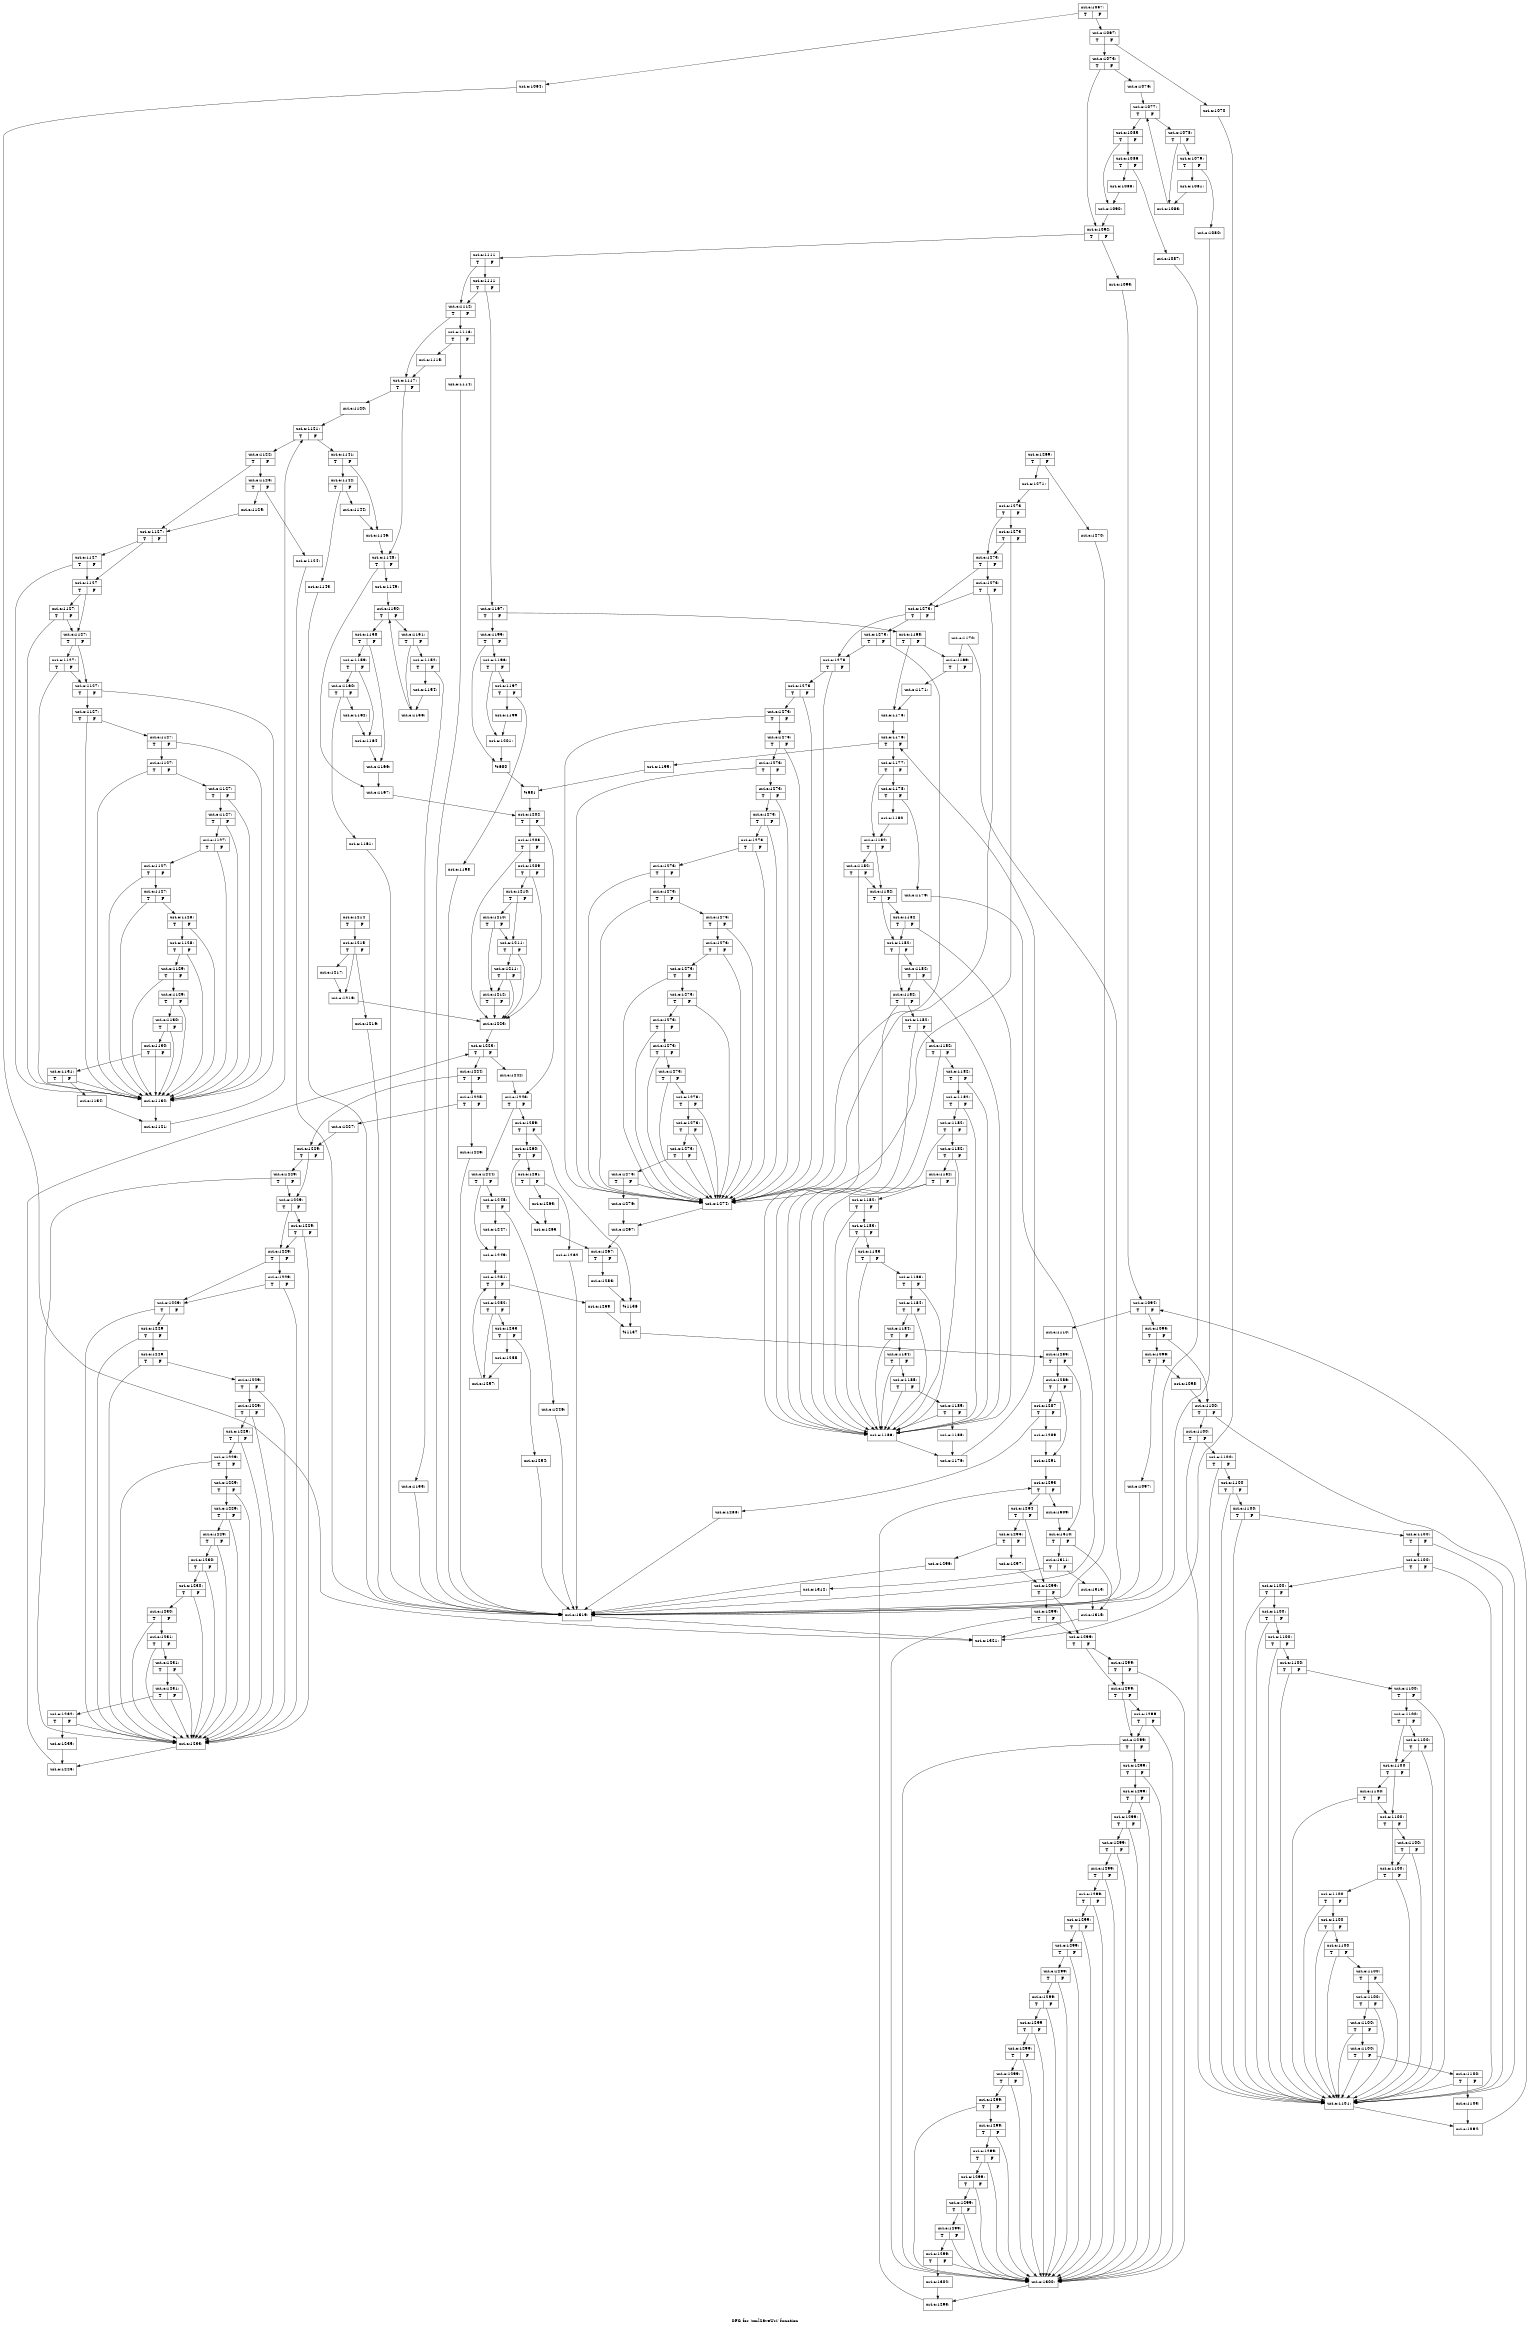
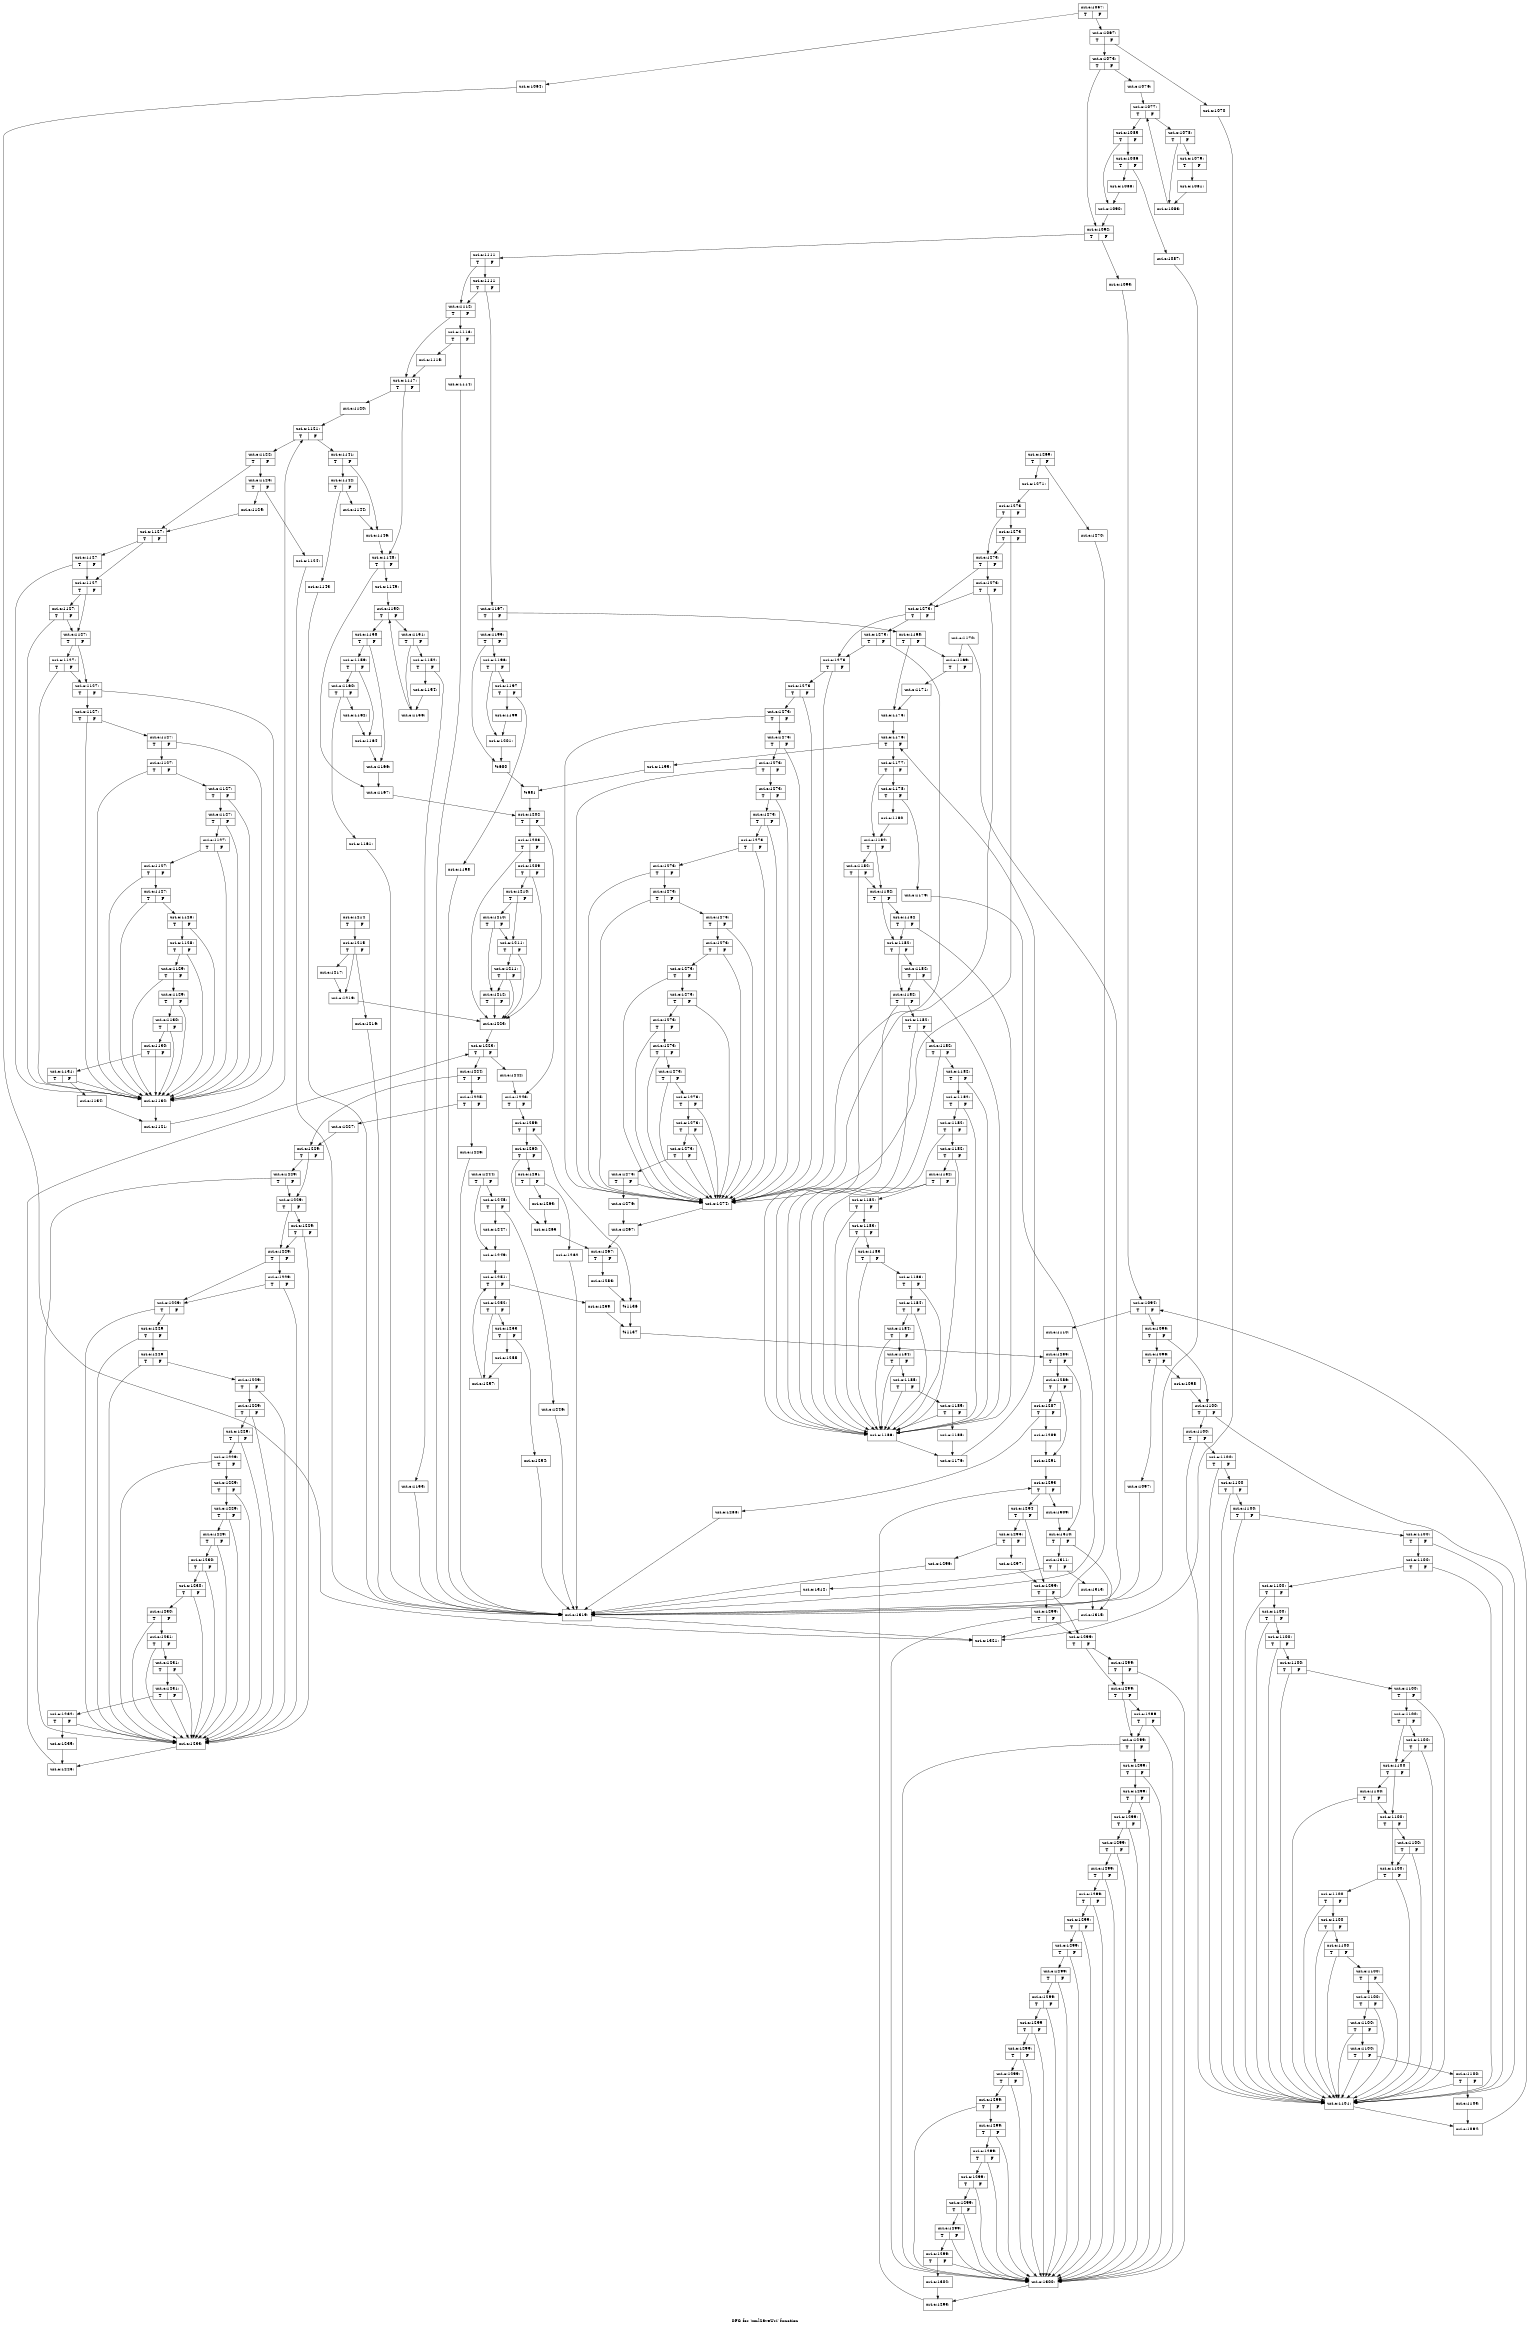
(1209, 233) -> none
(501, 1138) -> none
